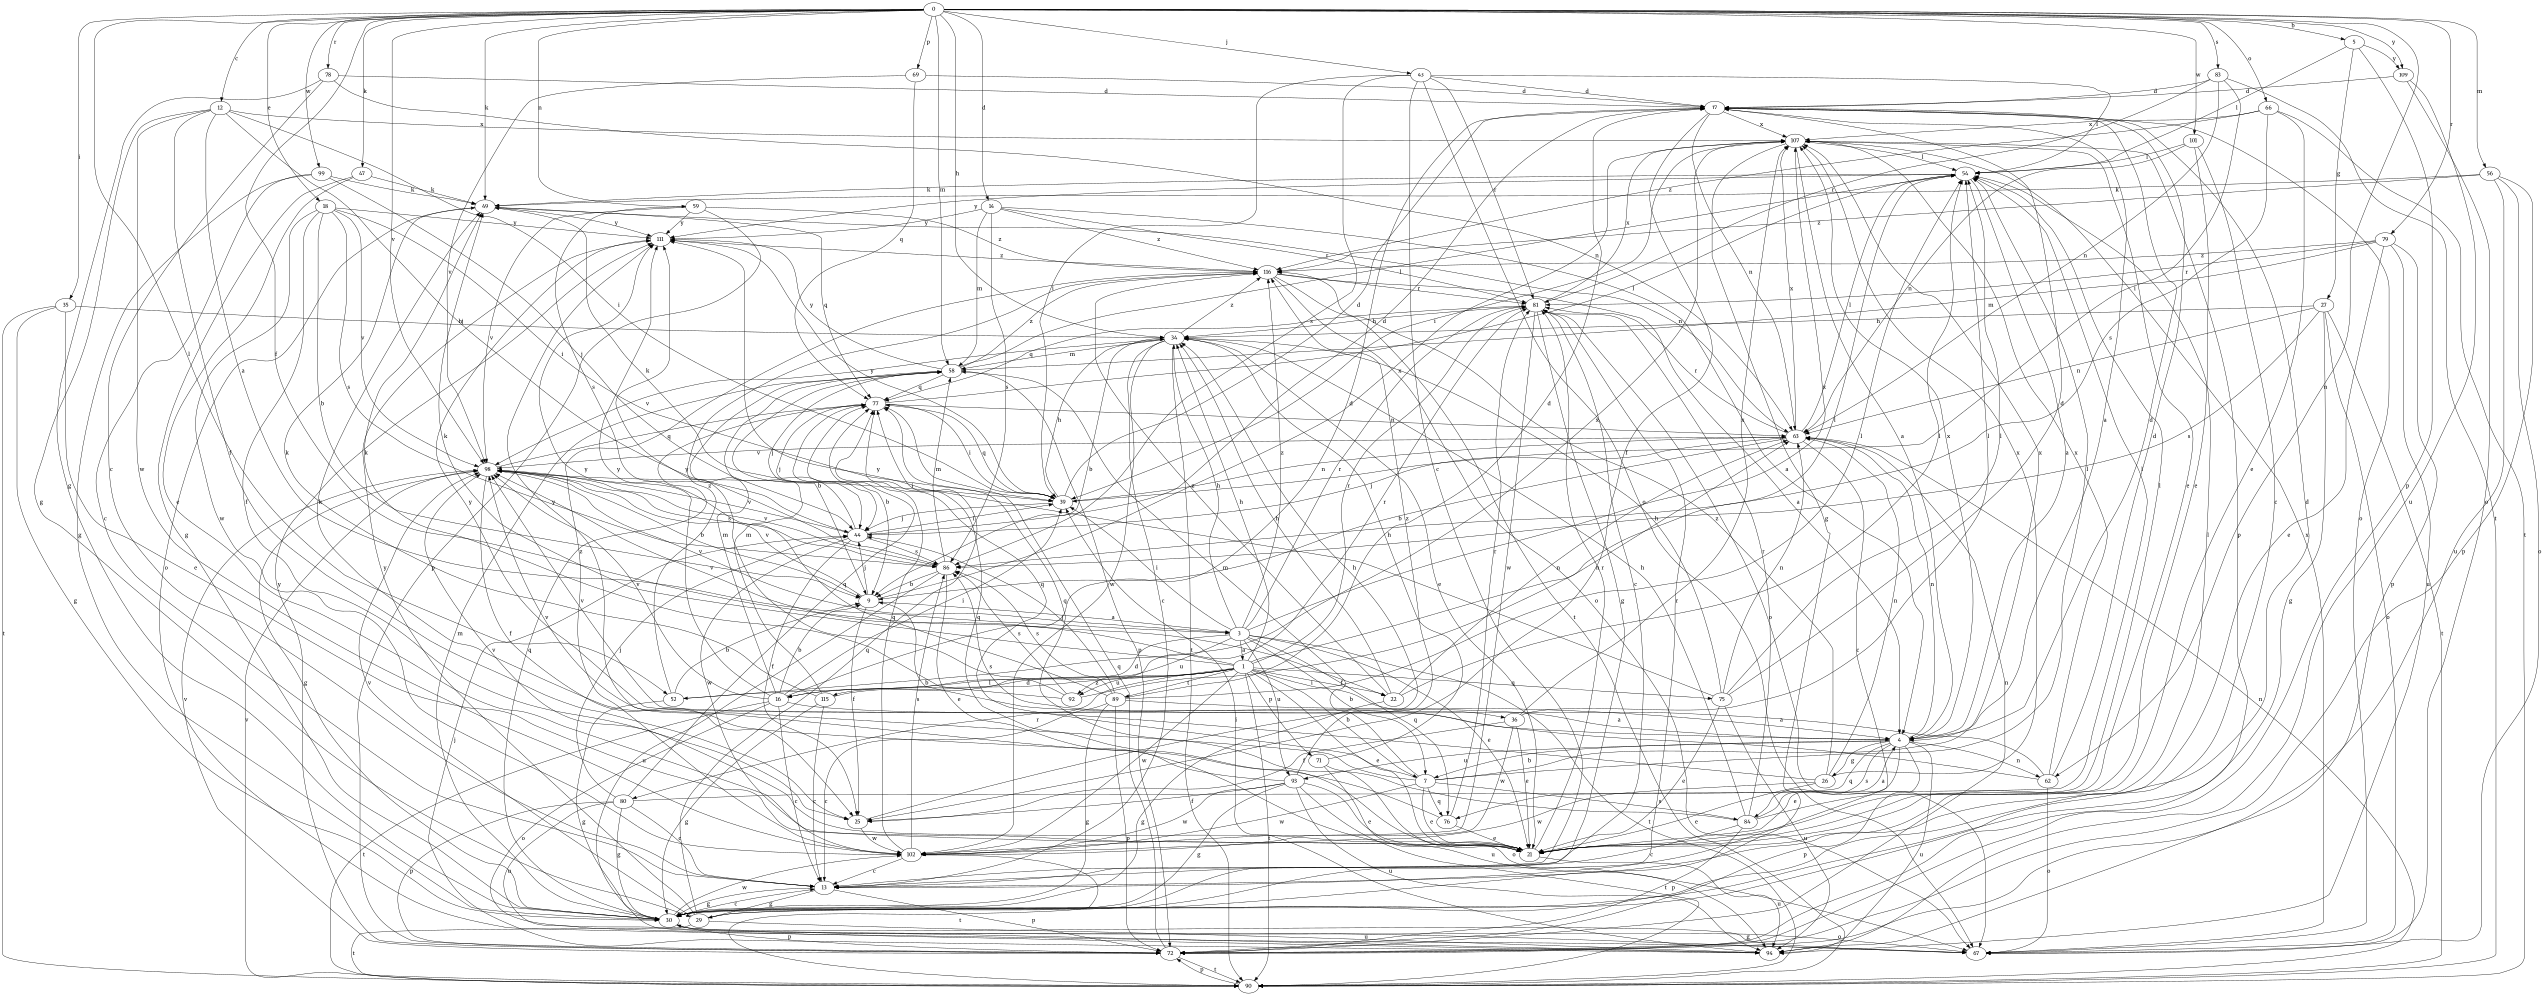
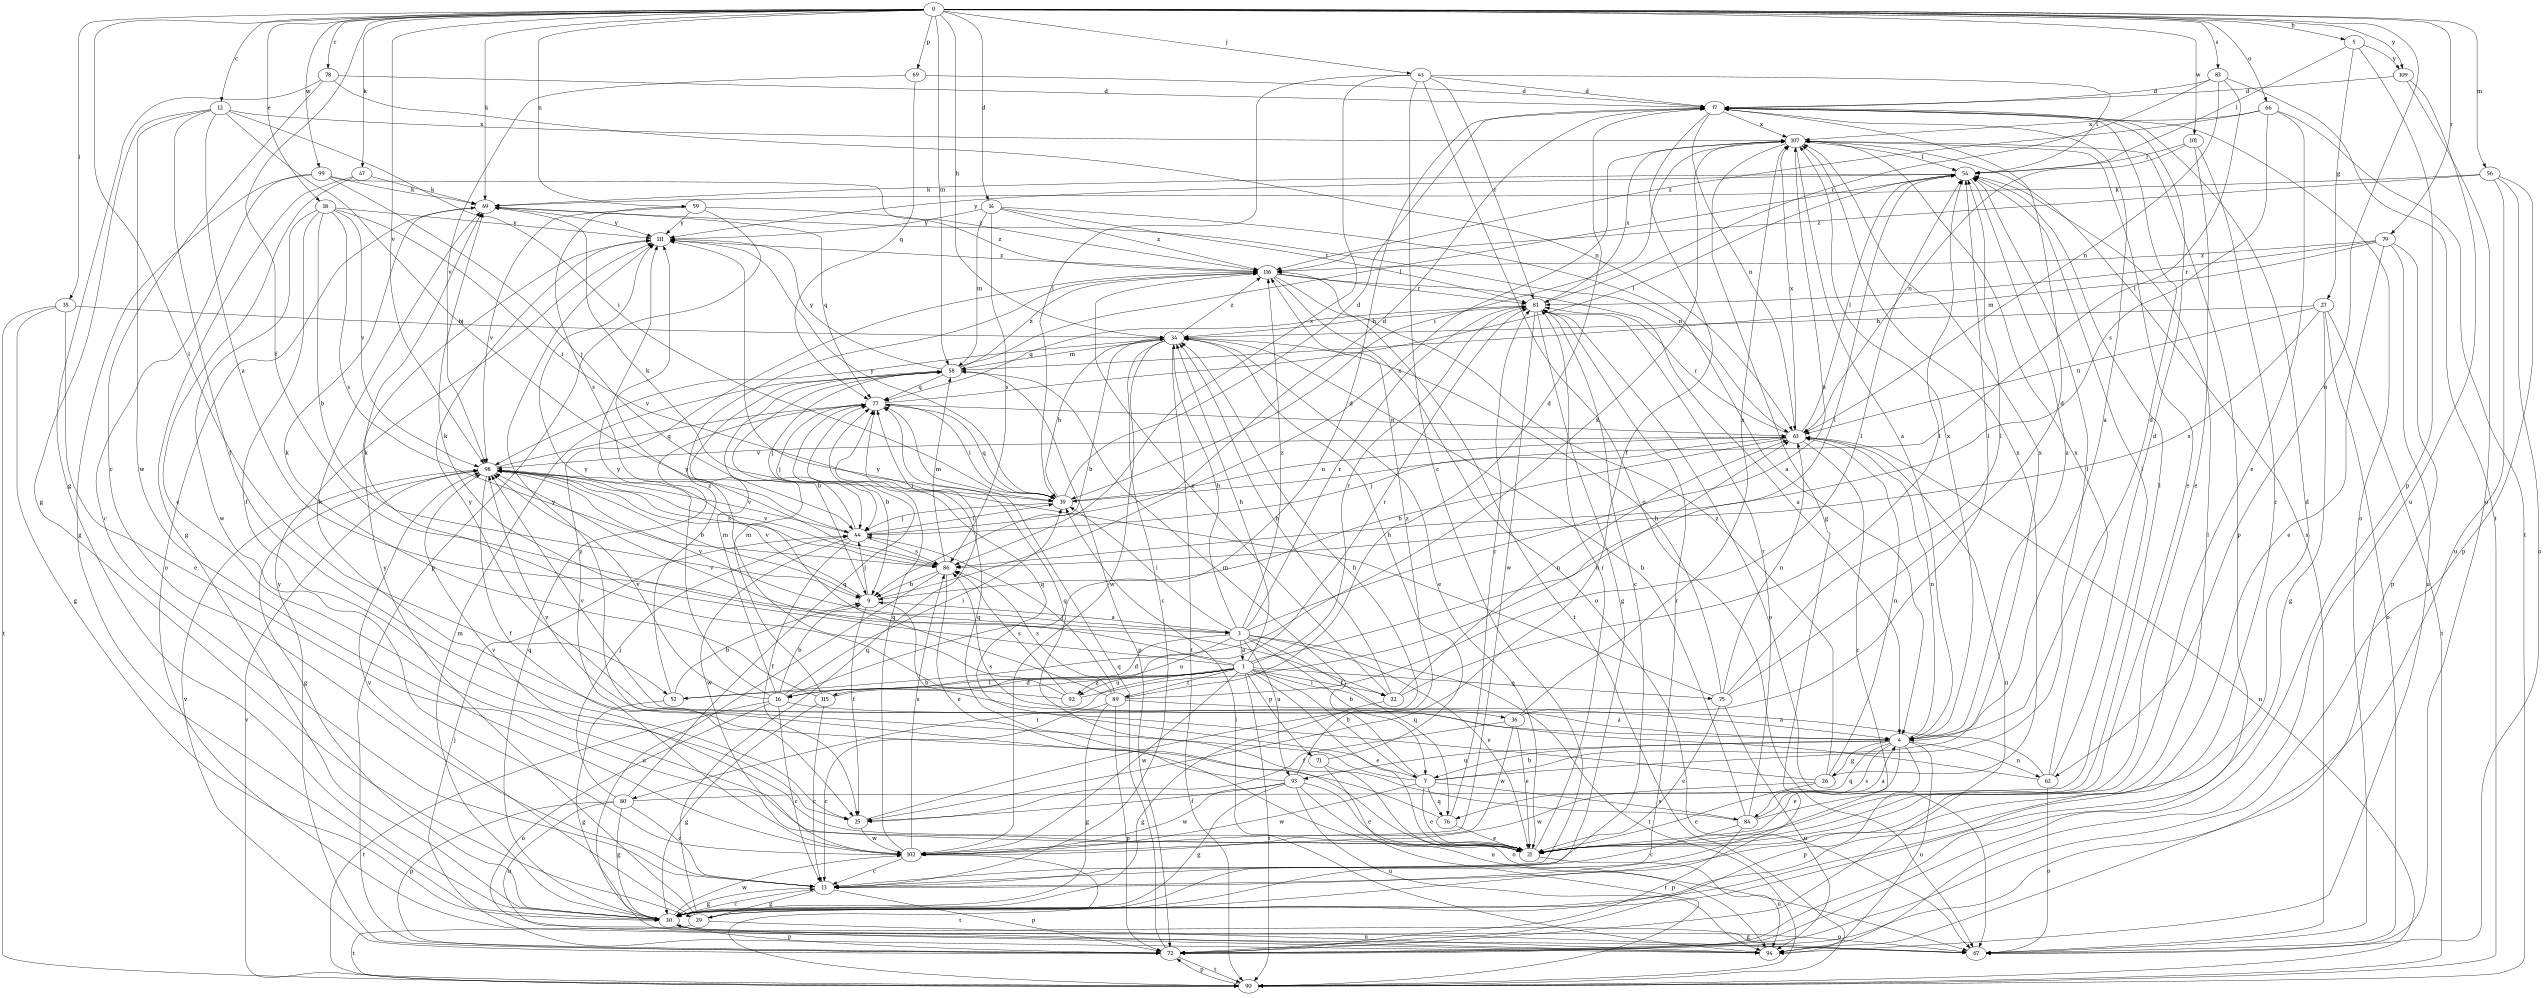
none -> (804, 183)
